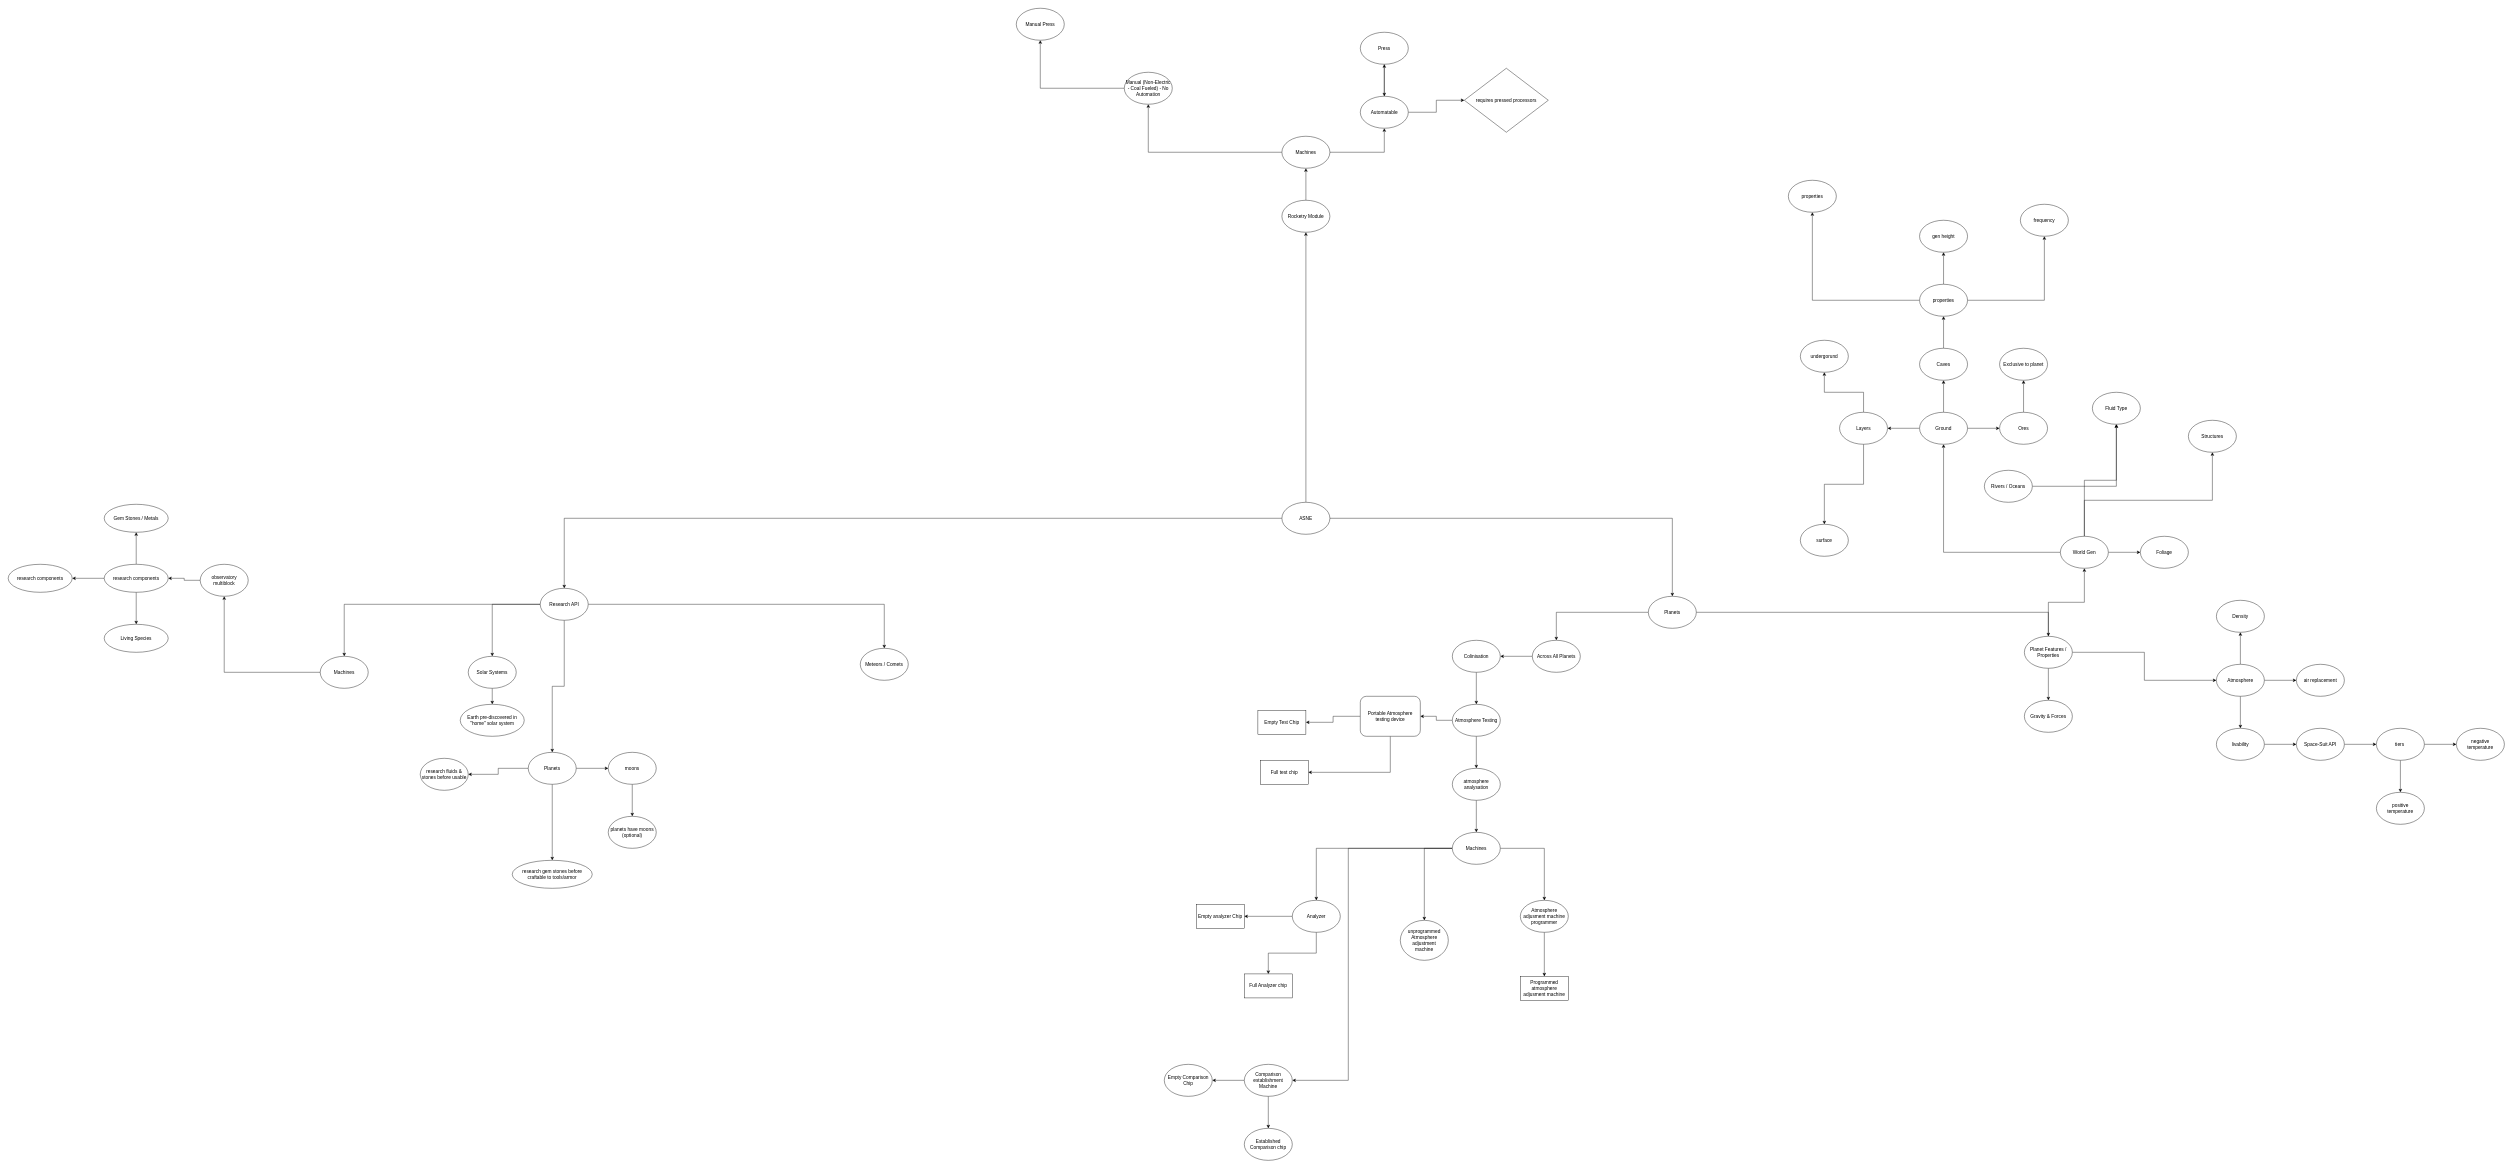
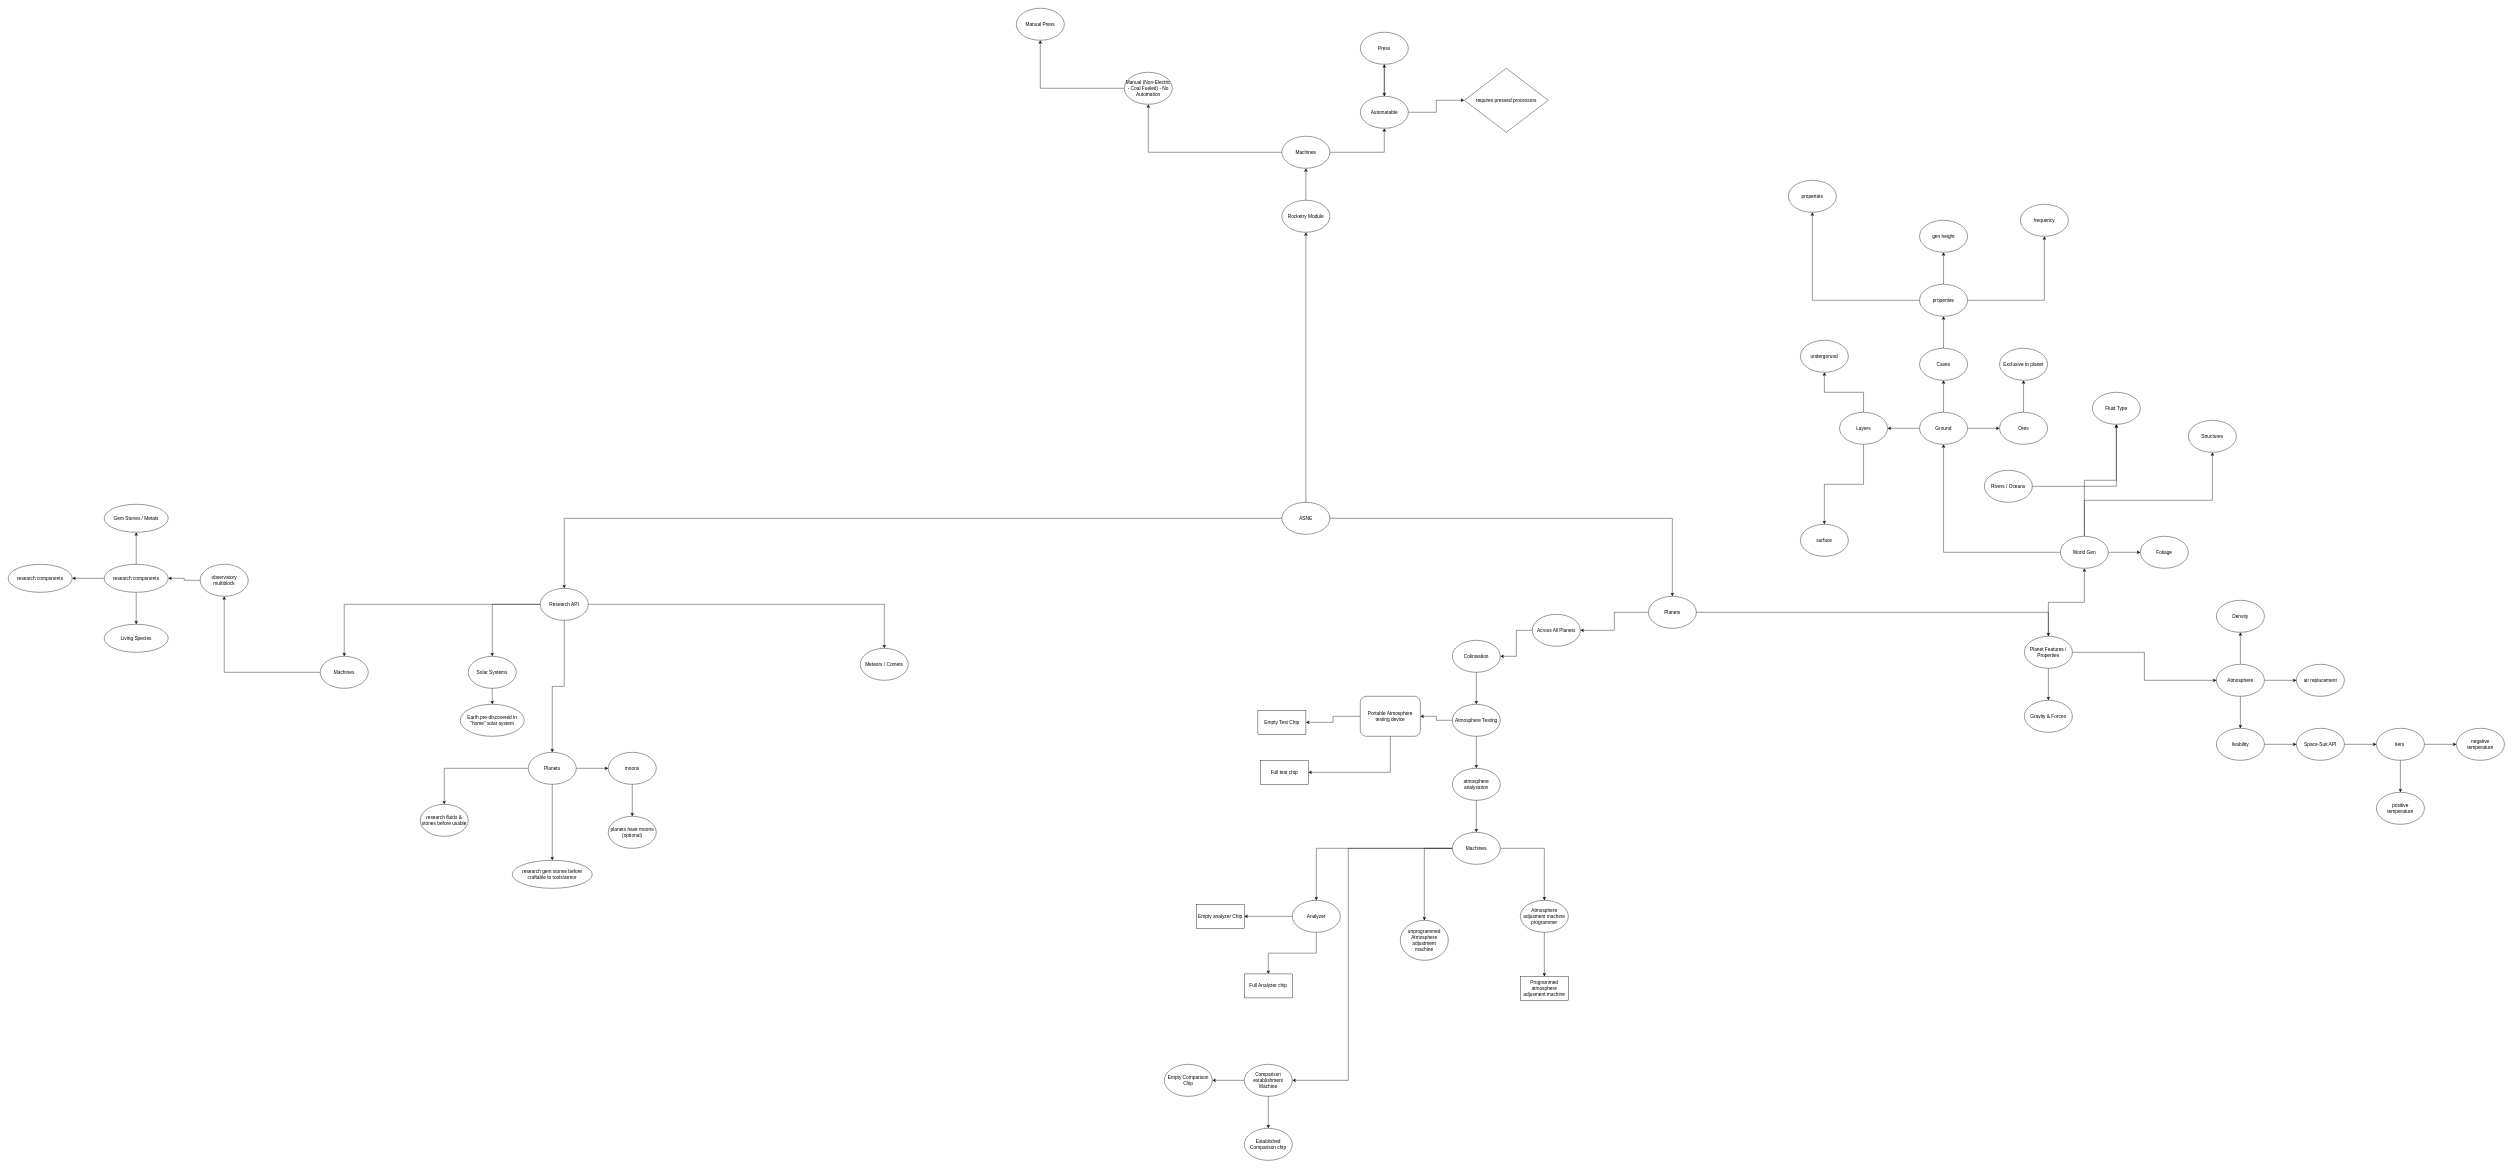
(1556, 656) -> (1556, 630)
(444, 774) -> (444, 820)
